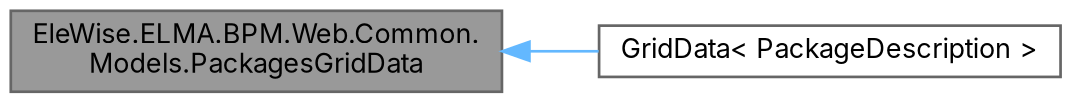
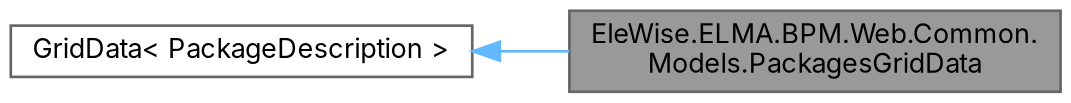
(564, 51) -> (535, 51)
